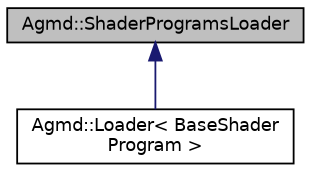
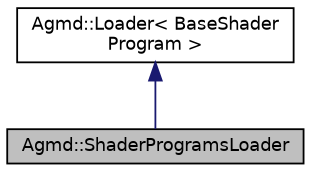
(155, 85) -> (155, 105)
